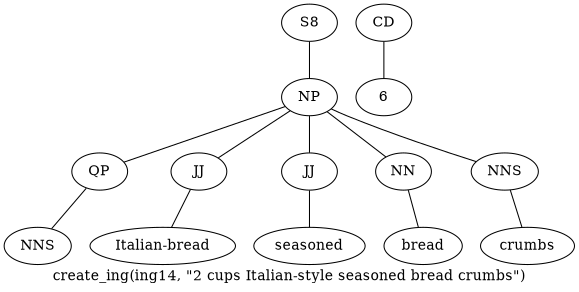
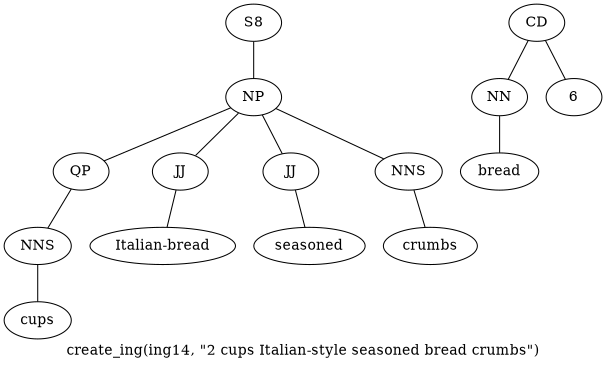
(357, 134) -> (518, 60)
none -> (38, 320)
